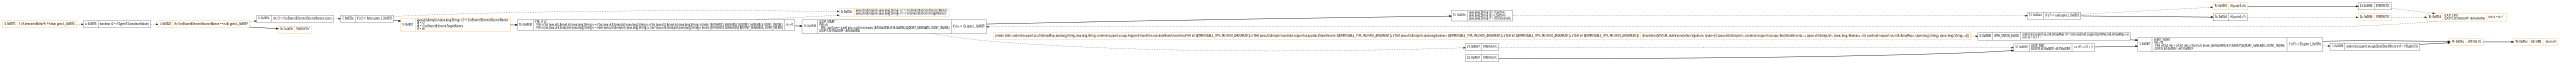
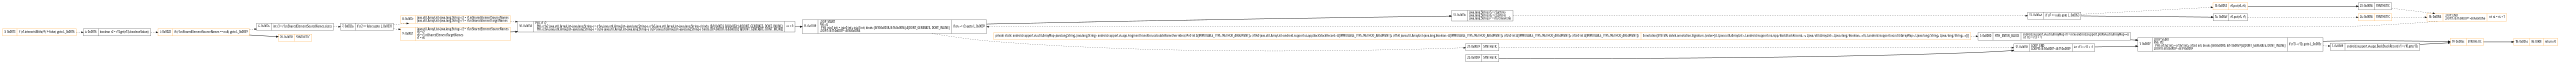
(797, 17) -> (513, 22)
(396, 21) -> (396, 29)
(2162, 40) -> (2162, 40)
